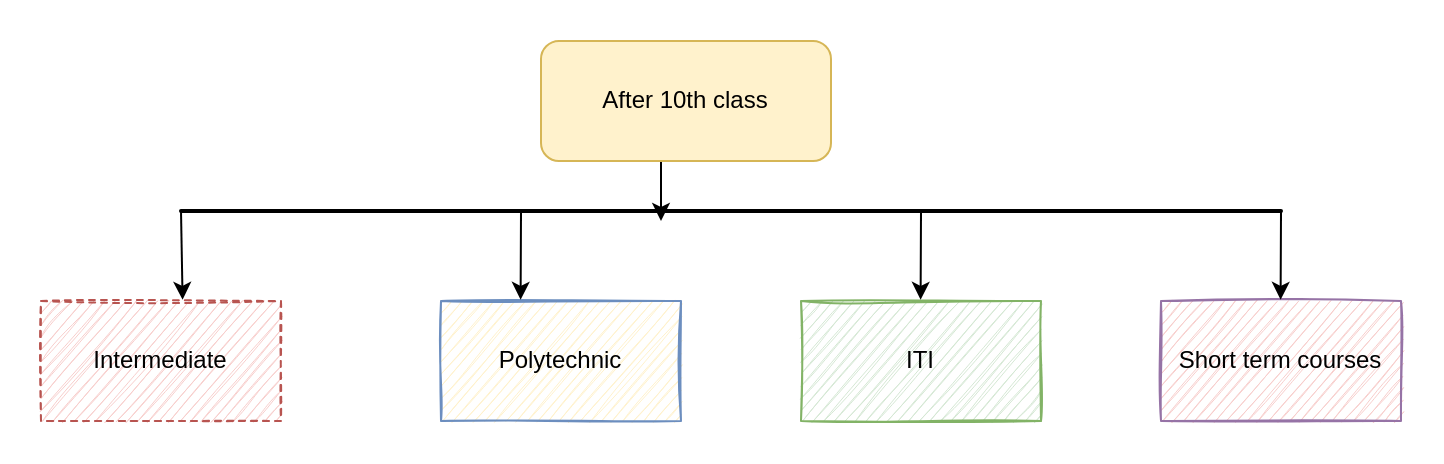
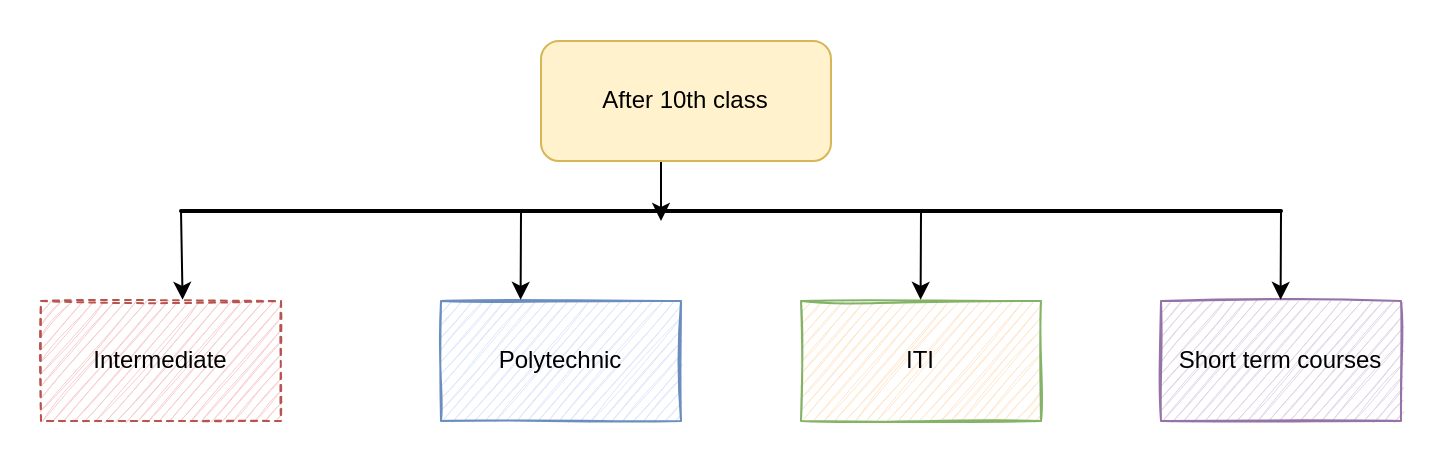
(561, 361) -> (561, 361)
(921, 361) -> (921, 361)
(1281, 361) -> (1281, 361)
